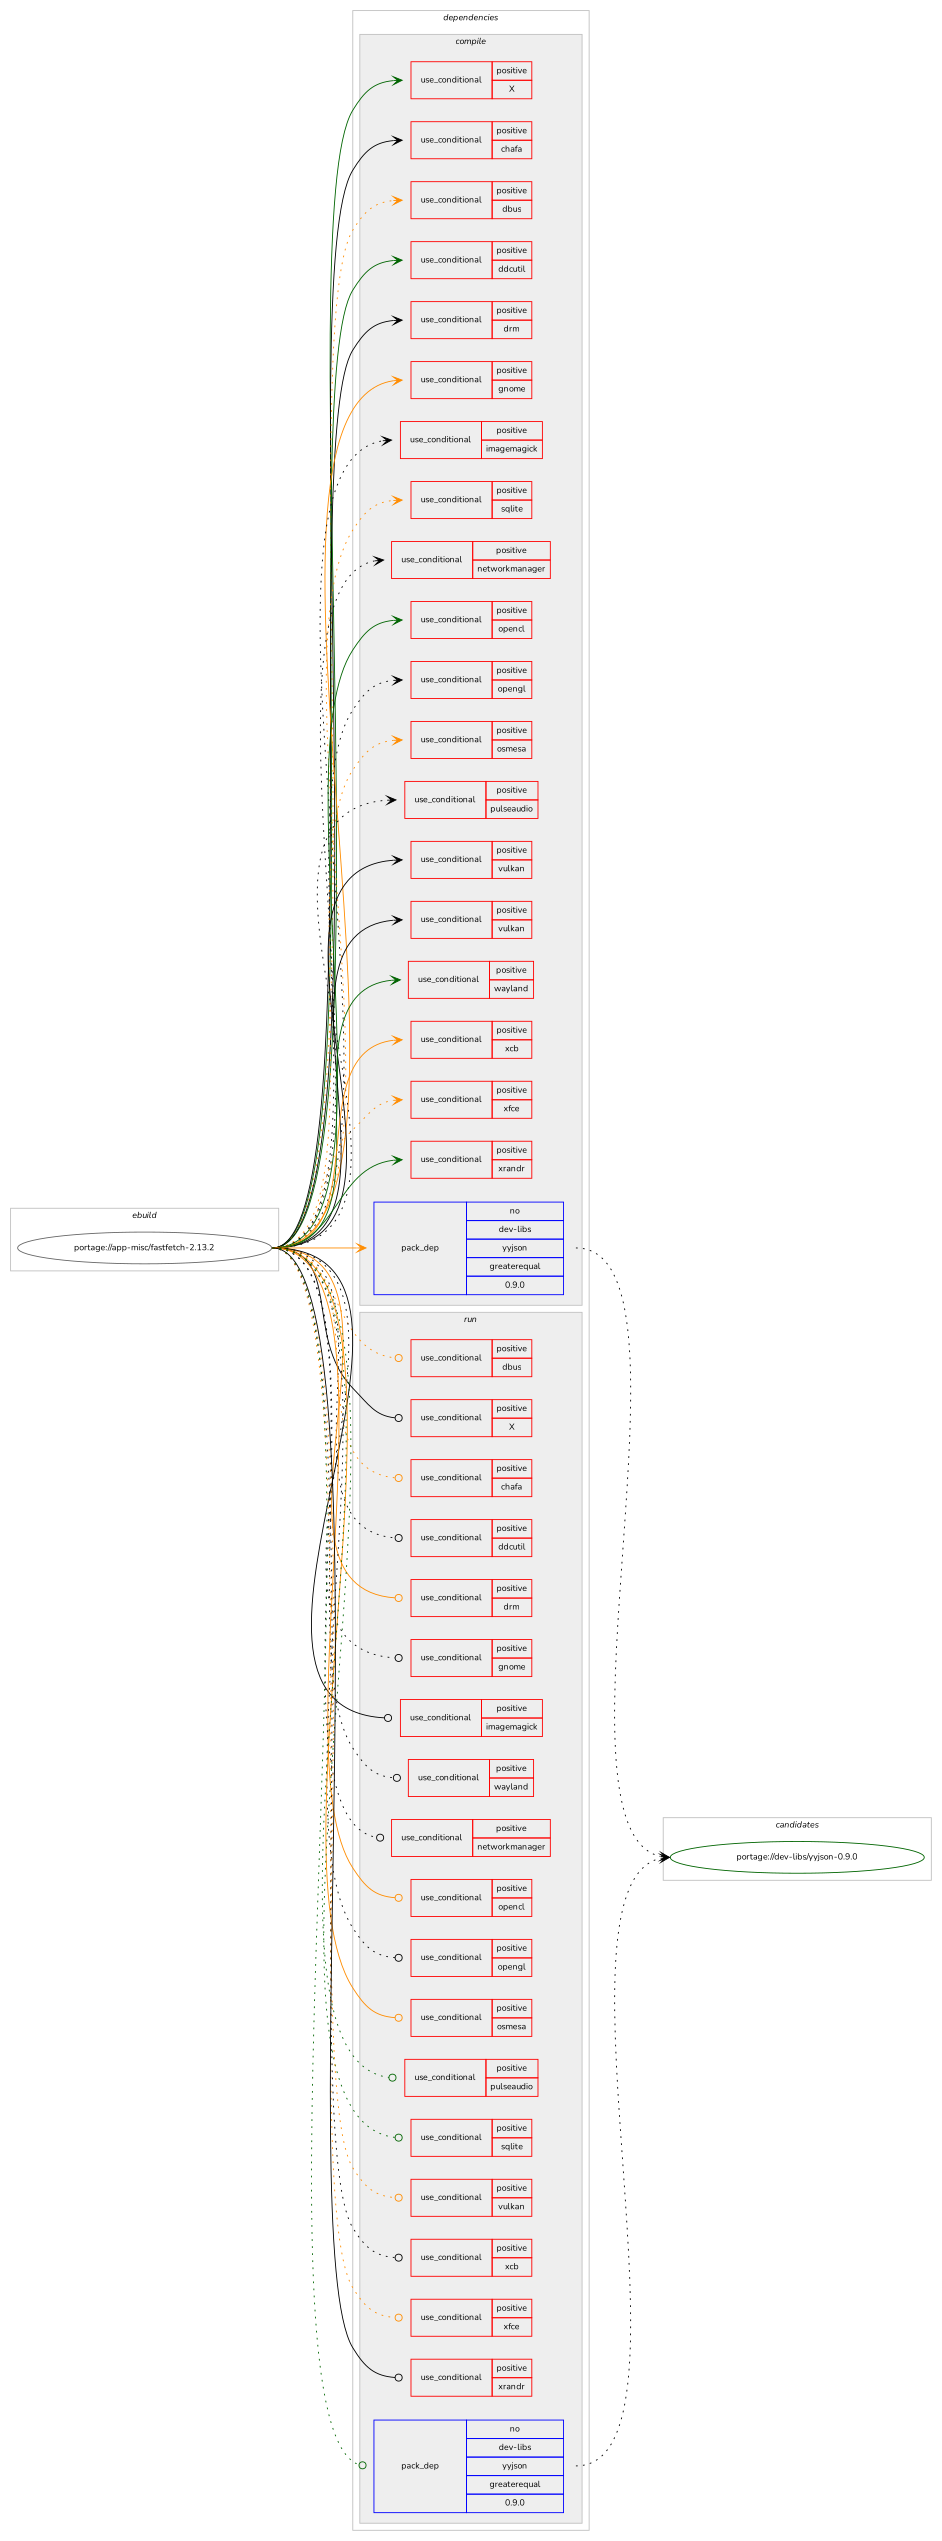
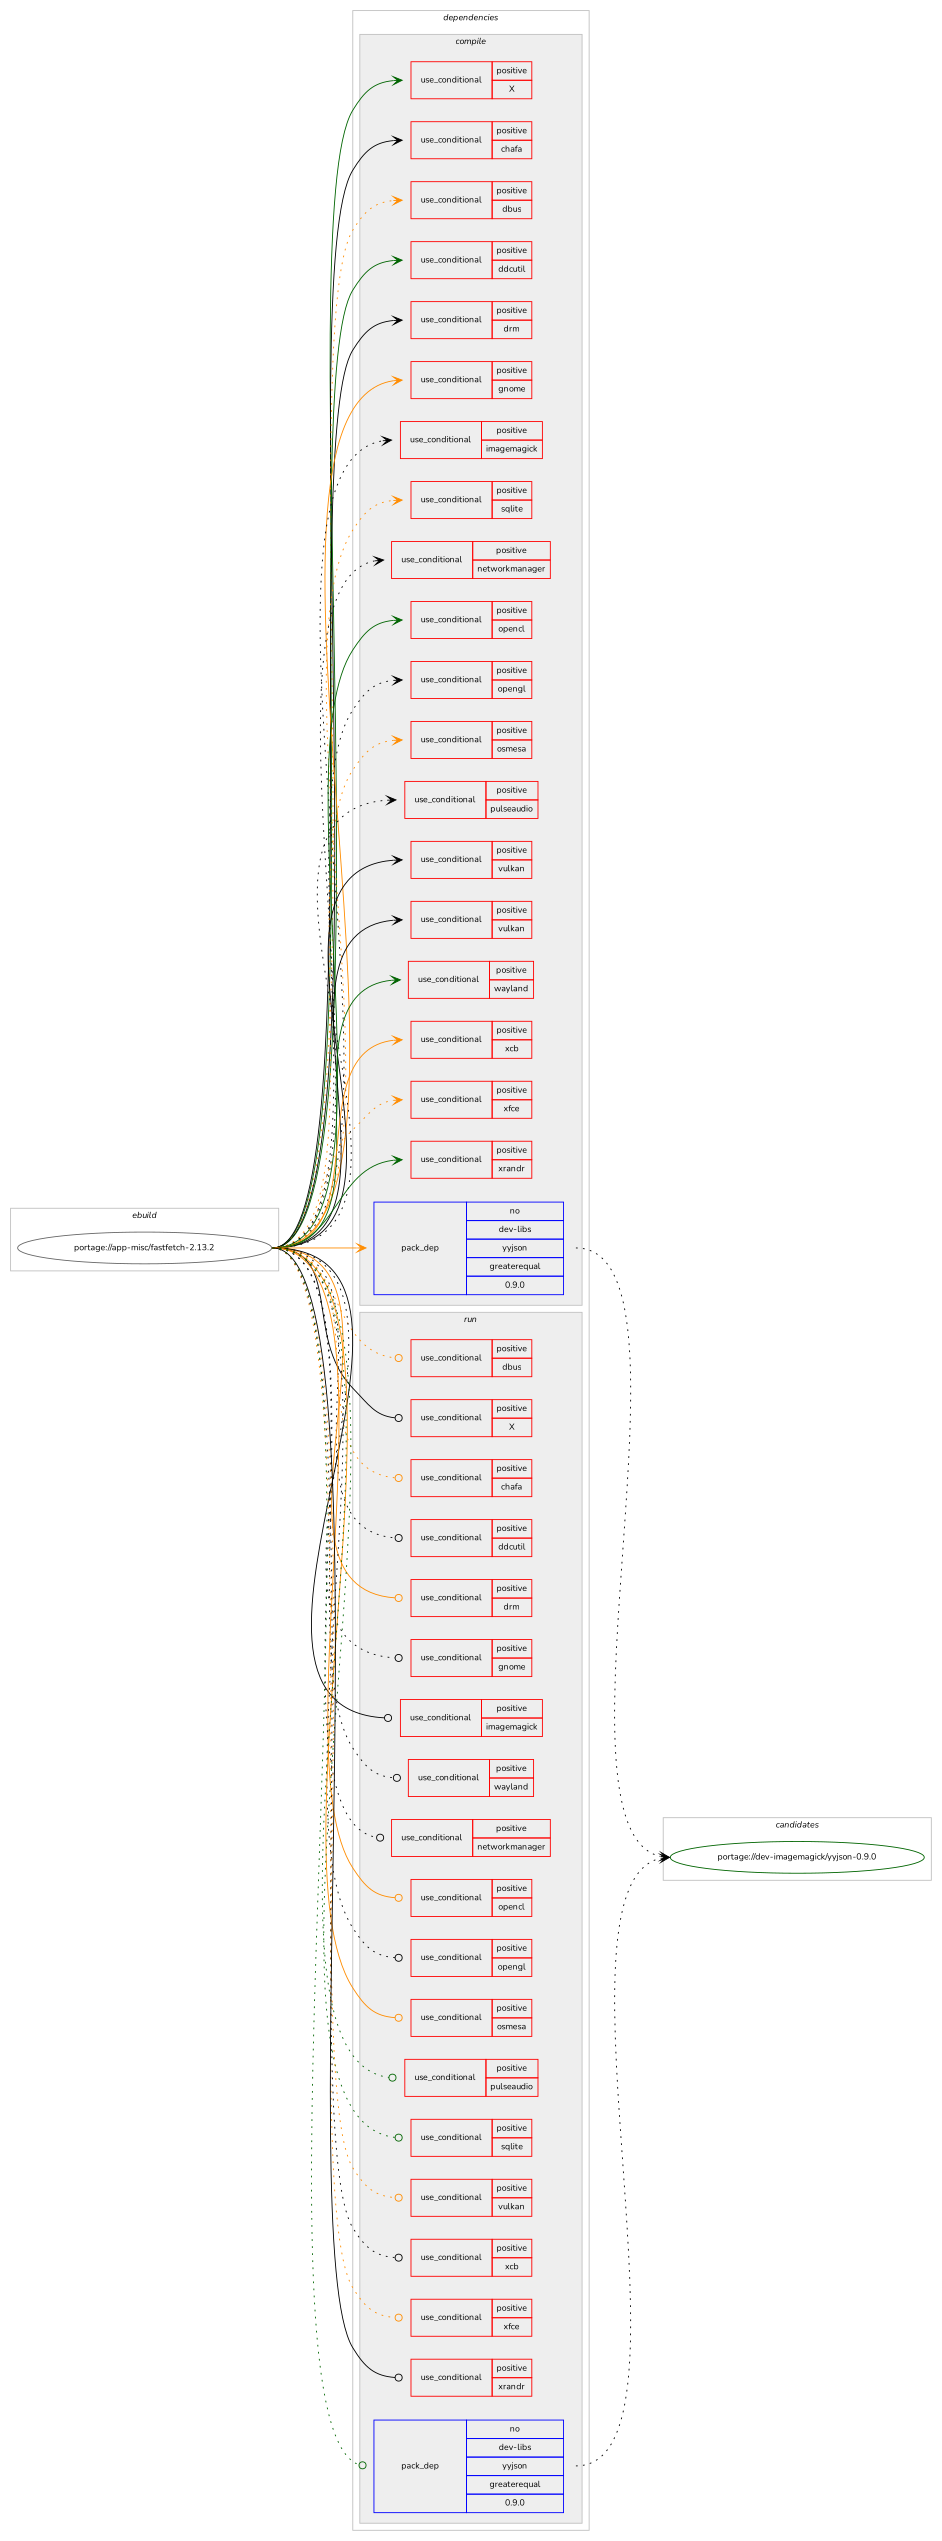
(797, 1857) -> (797, 1857)
